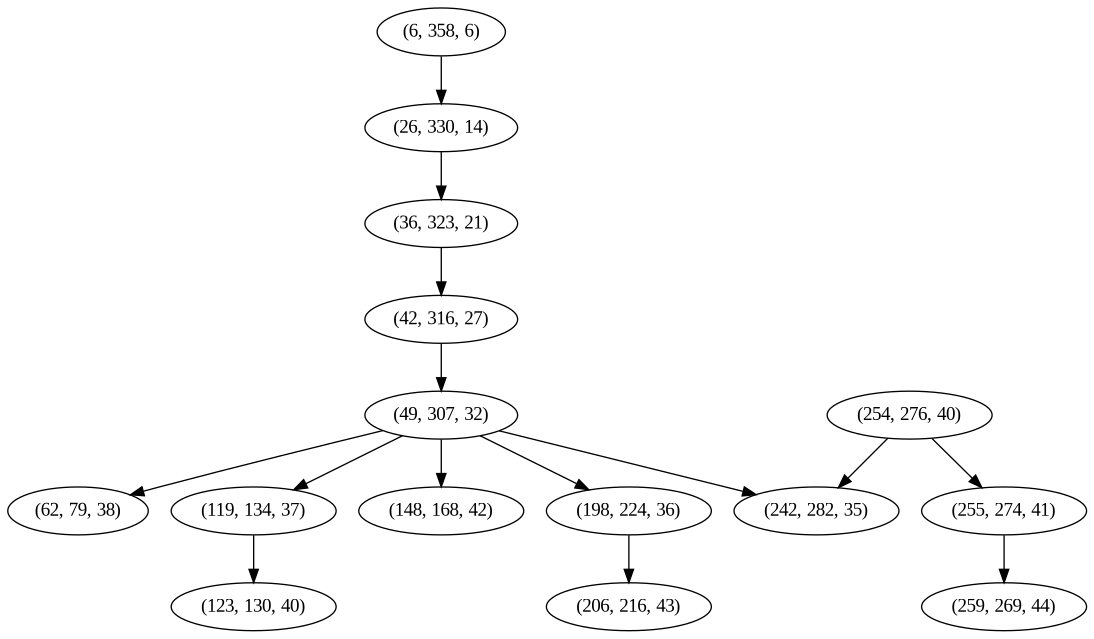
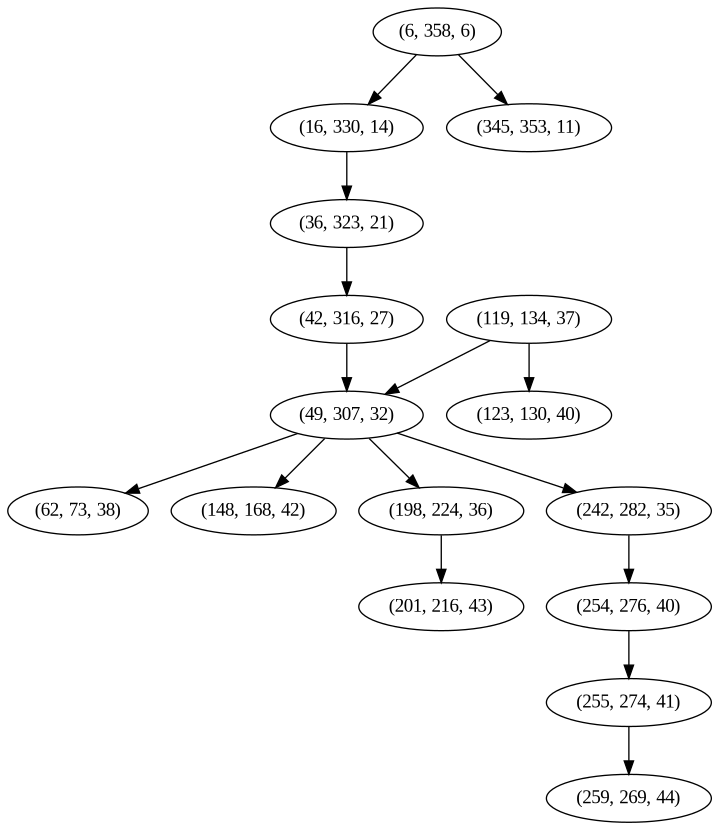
(441, 128) -> (347, 128)
none -> (529, 128)
(868, 458) -> (629, 552)
(354, 460) -> (444, 364)
(78, 511) -> (78, 511)
(629, 607) -> (441, 607)
